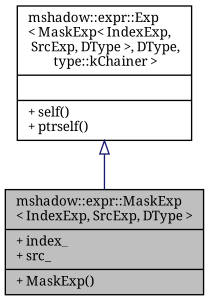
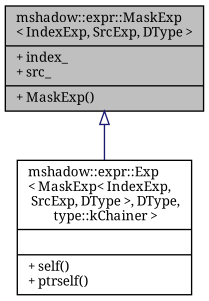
(104, 172) -> (104, 142)
